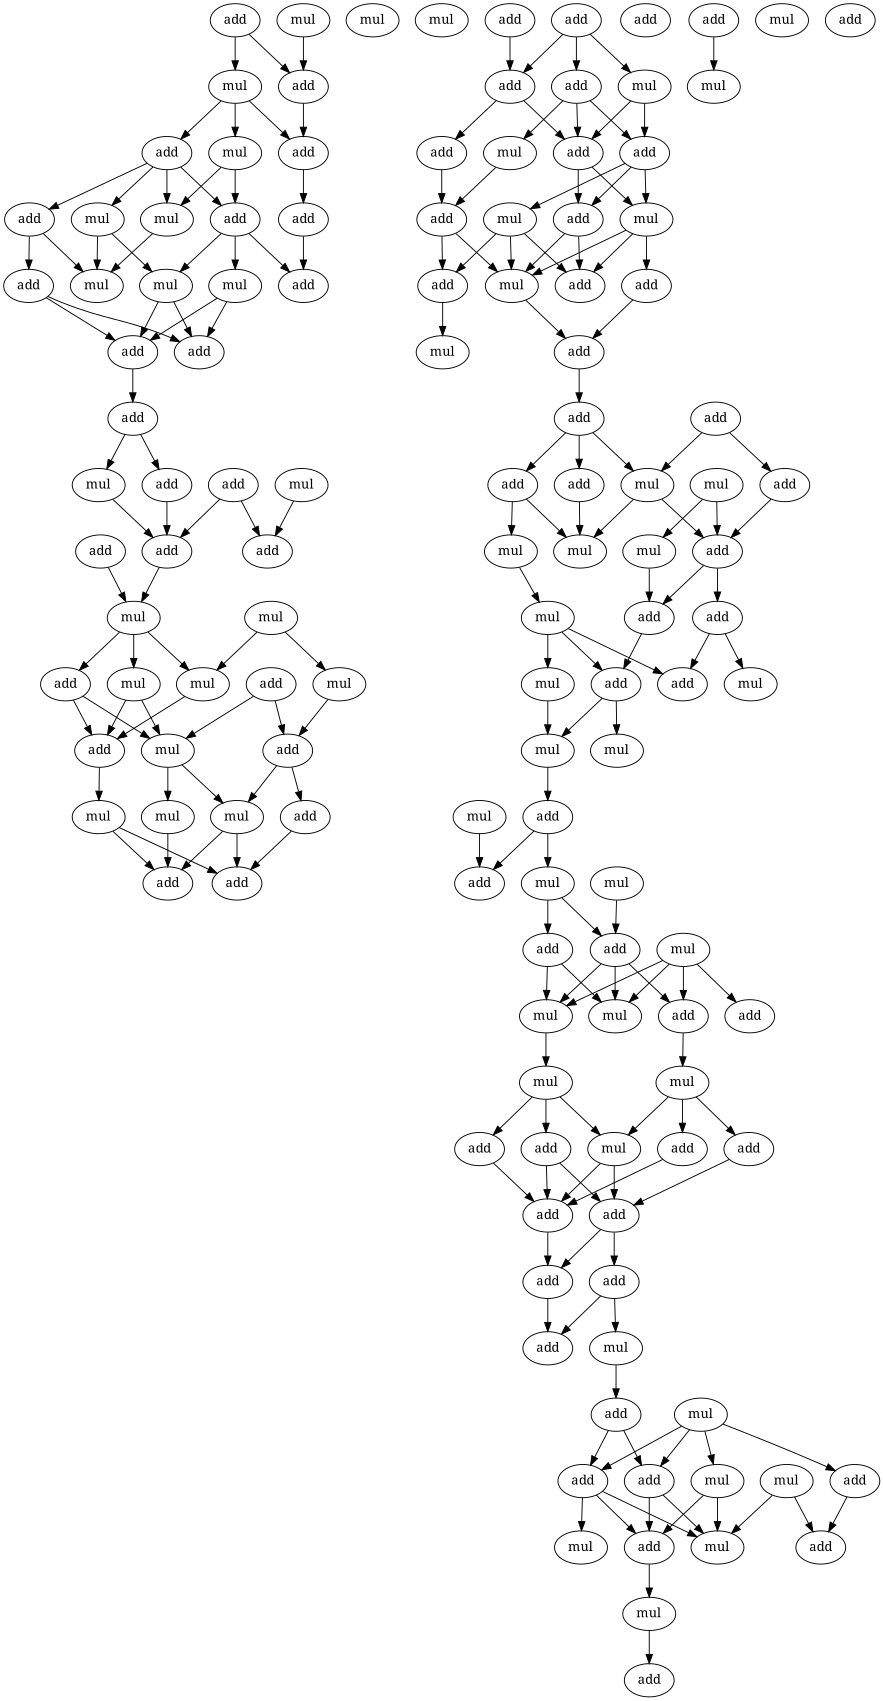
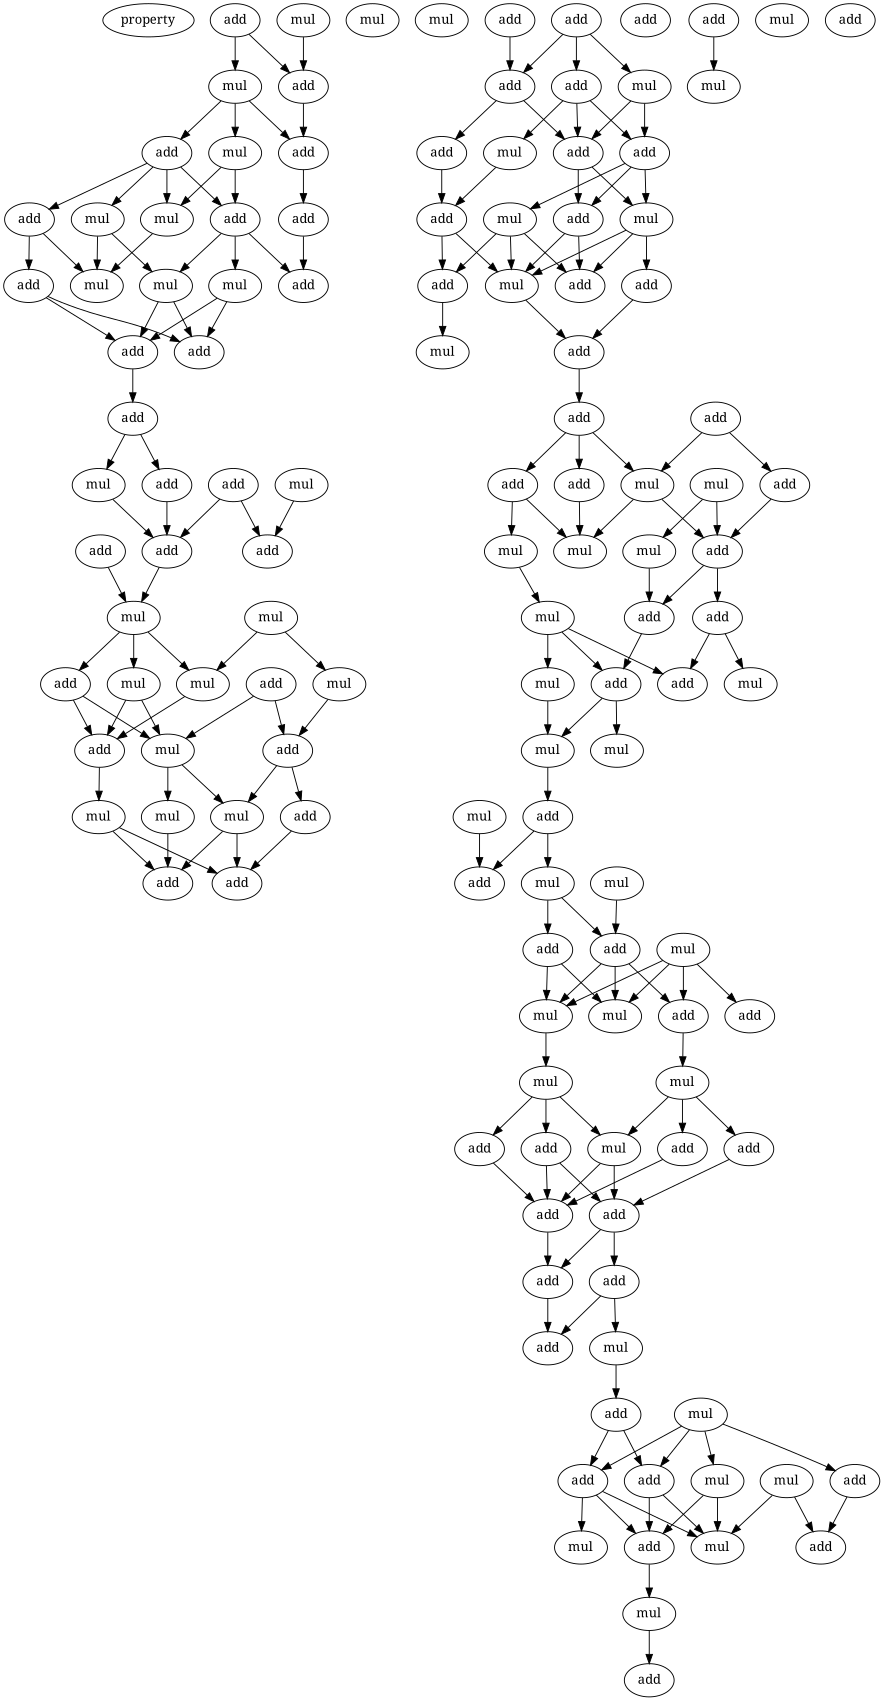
none -> (148, 20)
